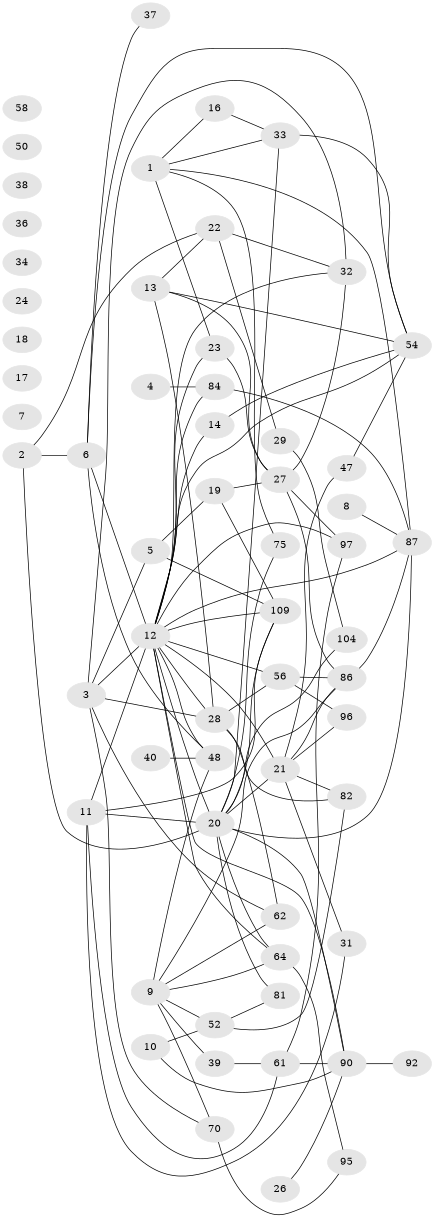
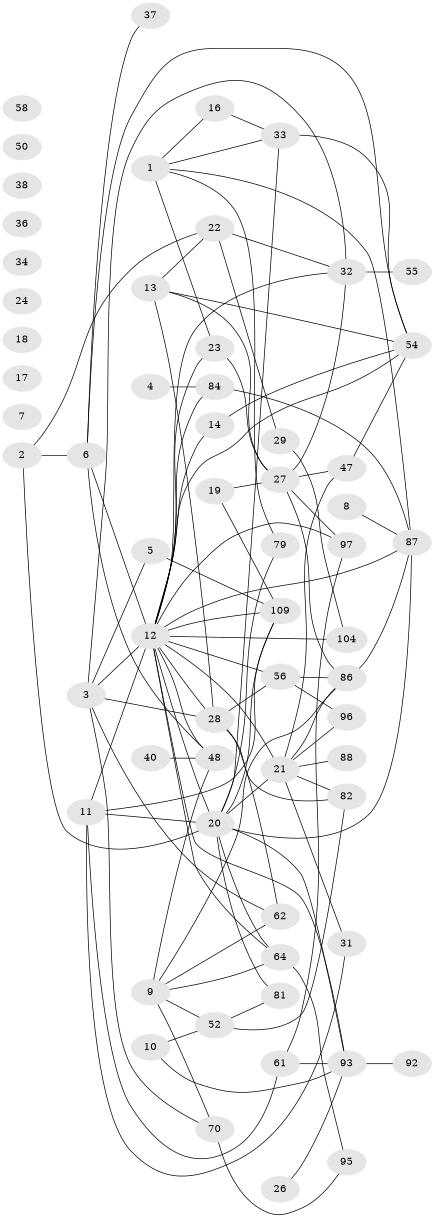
none -> (412, 272)
none -> (314, 474)
(183, 521) -> none
(280, 545) -> (280, 545)
(265, 721) -> (256, 638)
none -> (347, 758)
(215, 1064) -> none
(347, 1064) -> (347, 1064)
